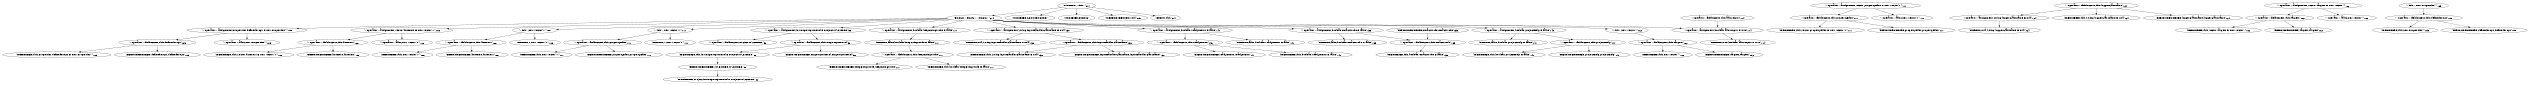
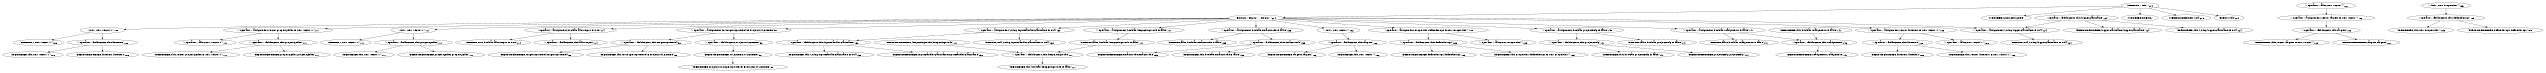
(2329, 12) -> (2326, 11)
none -> (1629, 20)
none -> (755, 22)
(1718, 23) -> (571, 36)
(1428, 36) -> (1204, 49)
(1246, 49) -> (1814, 36)
(718, 60) -> (733, 48)
(889, 61) -> (982, 49)
